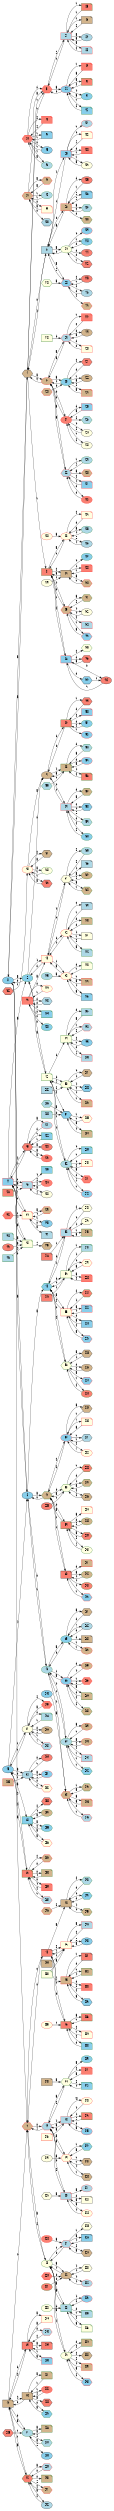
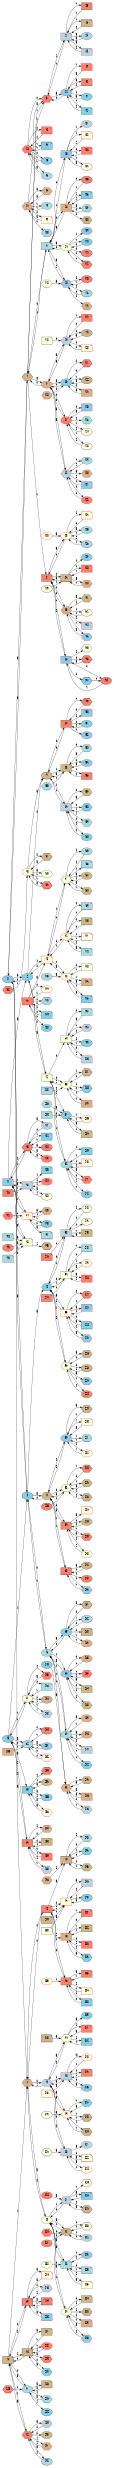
(87, 1563) -> none
(87, 2086) -> (87, 2042)
(47, 2479) -> (47, 2435)
